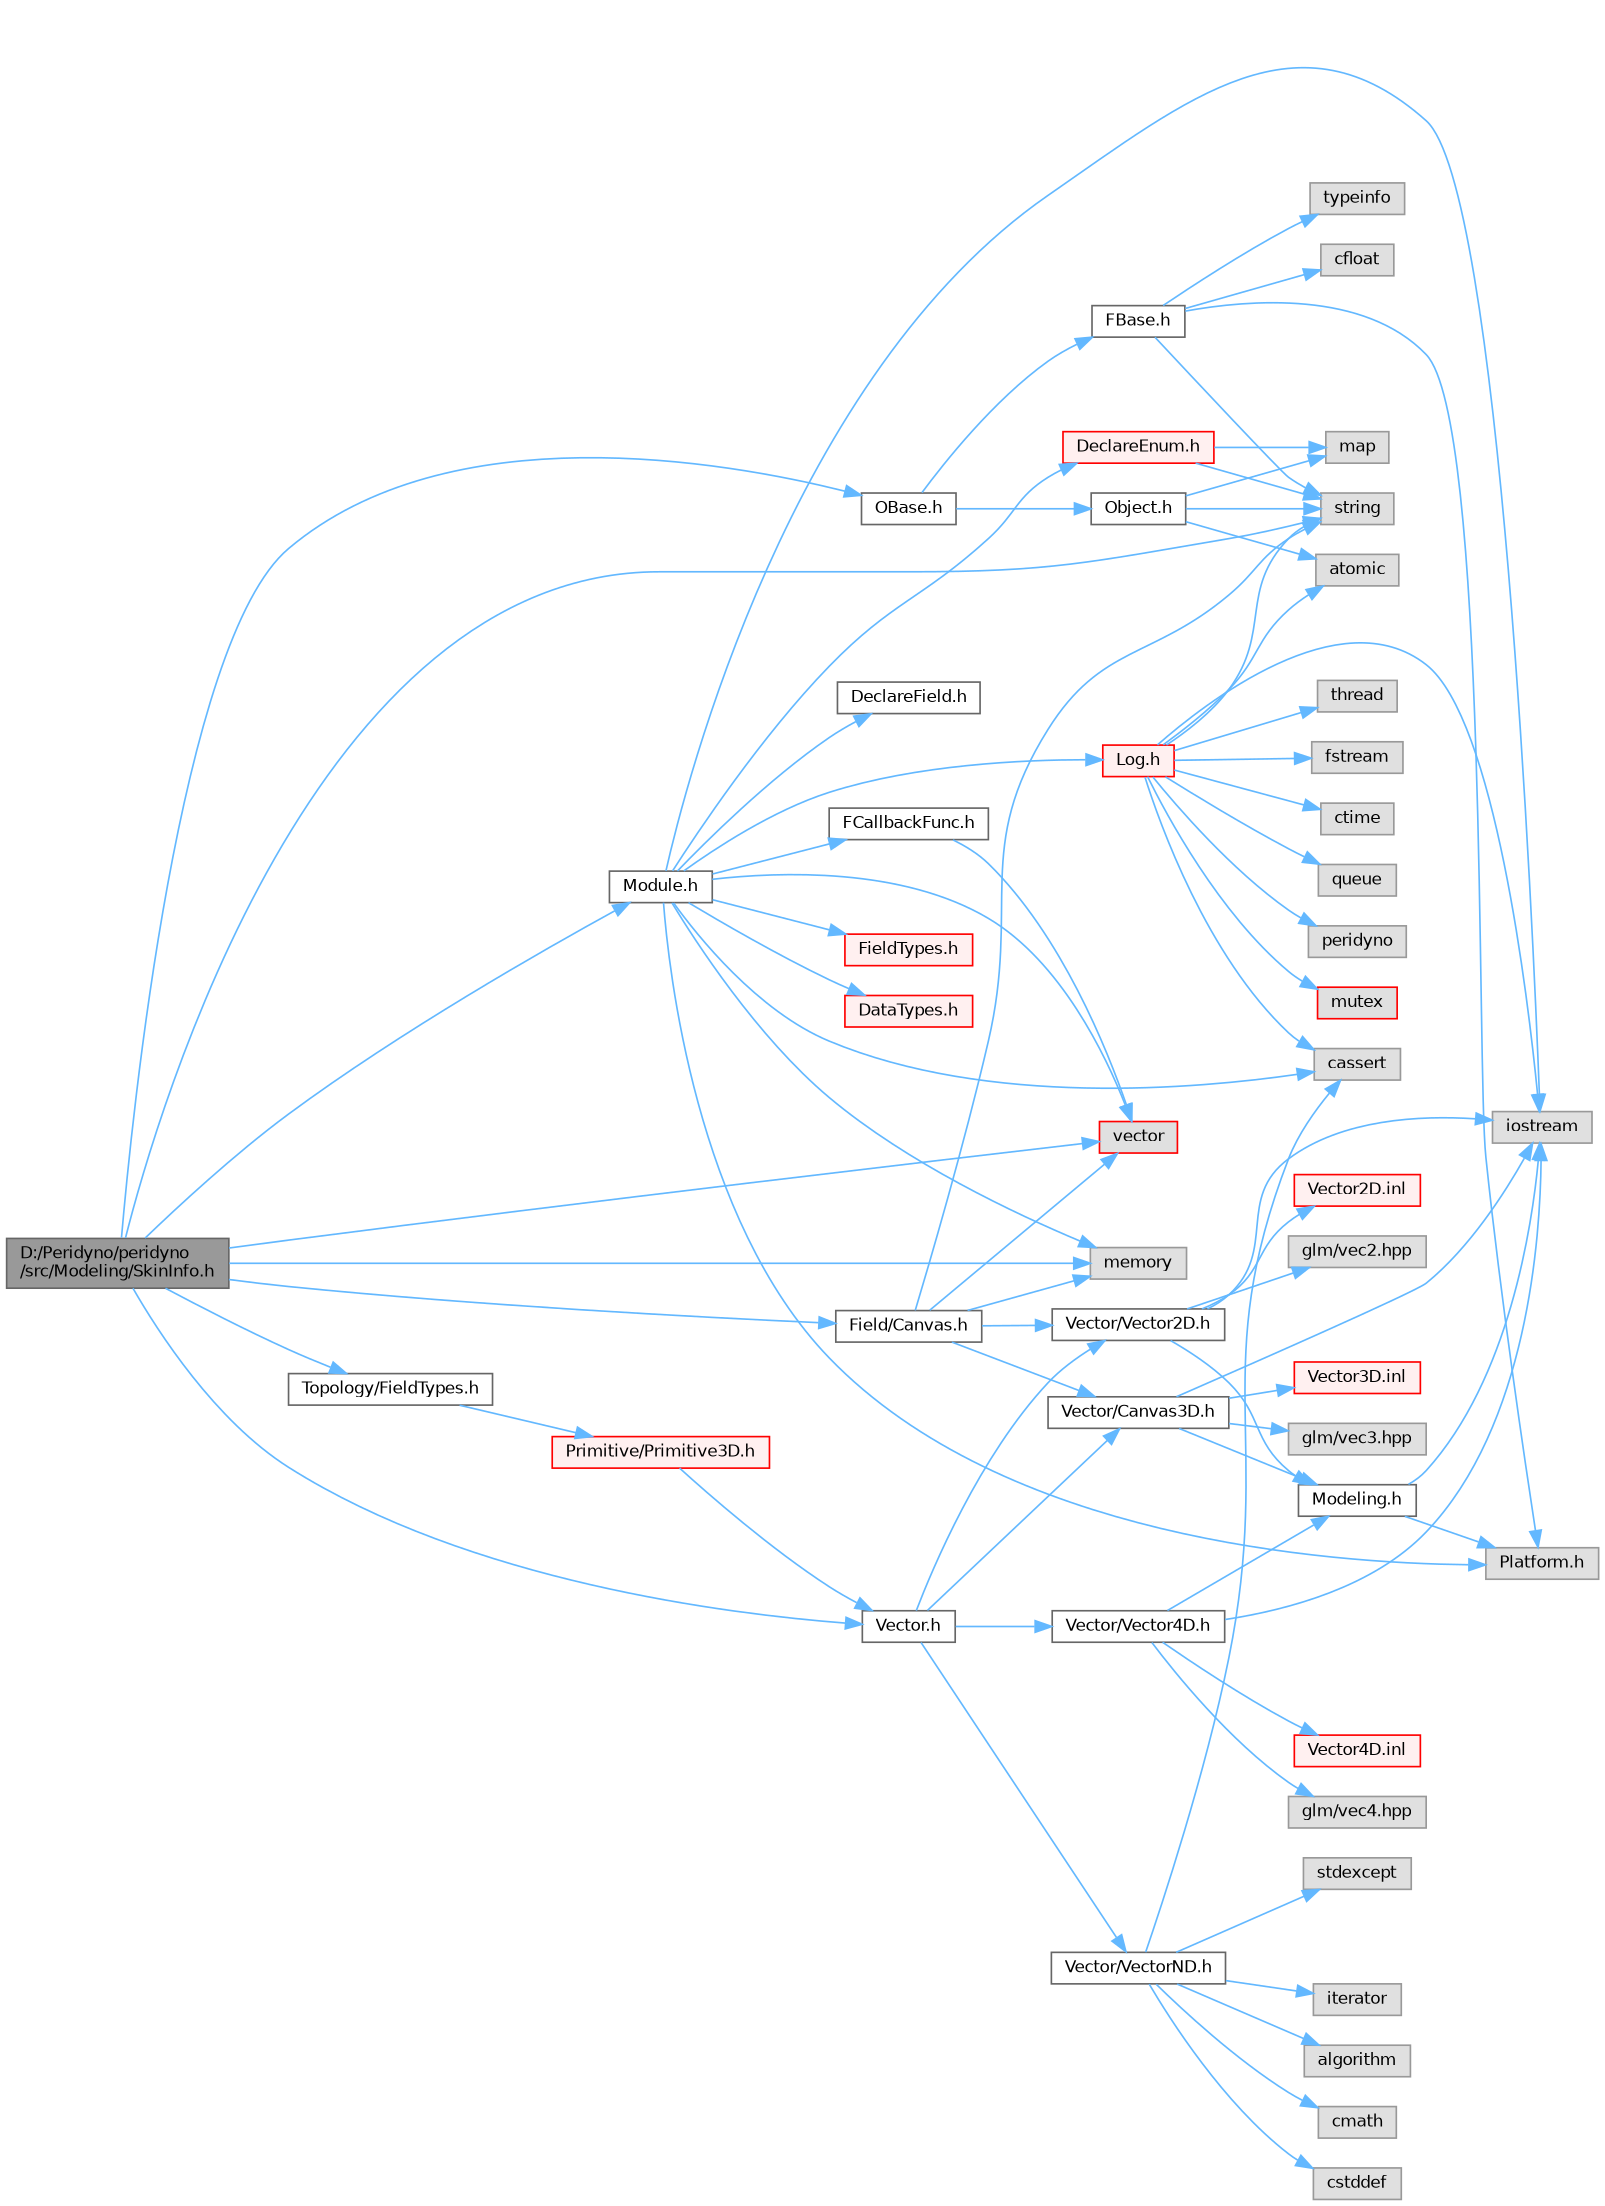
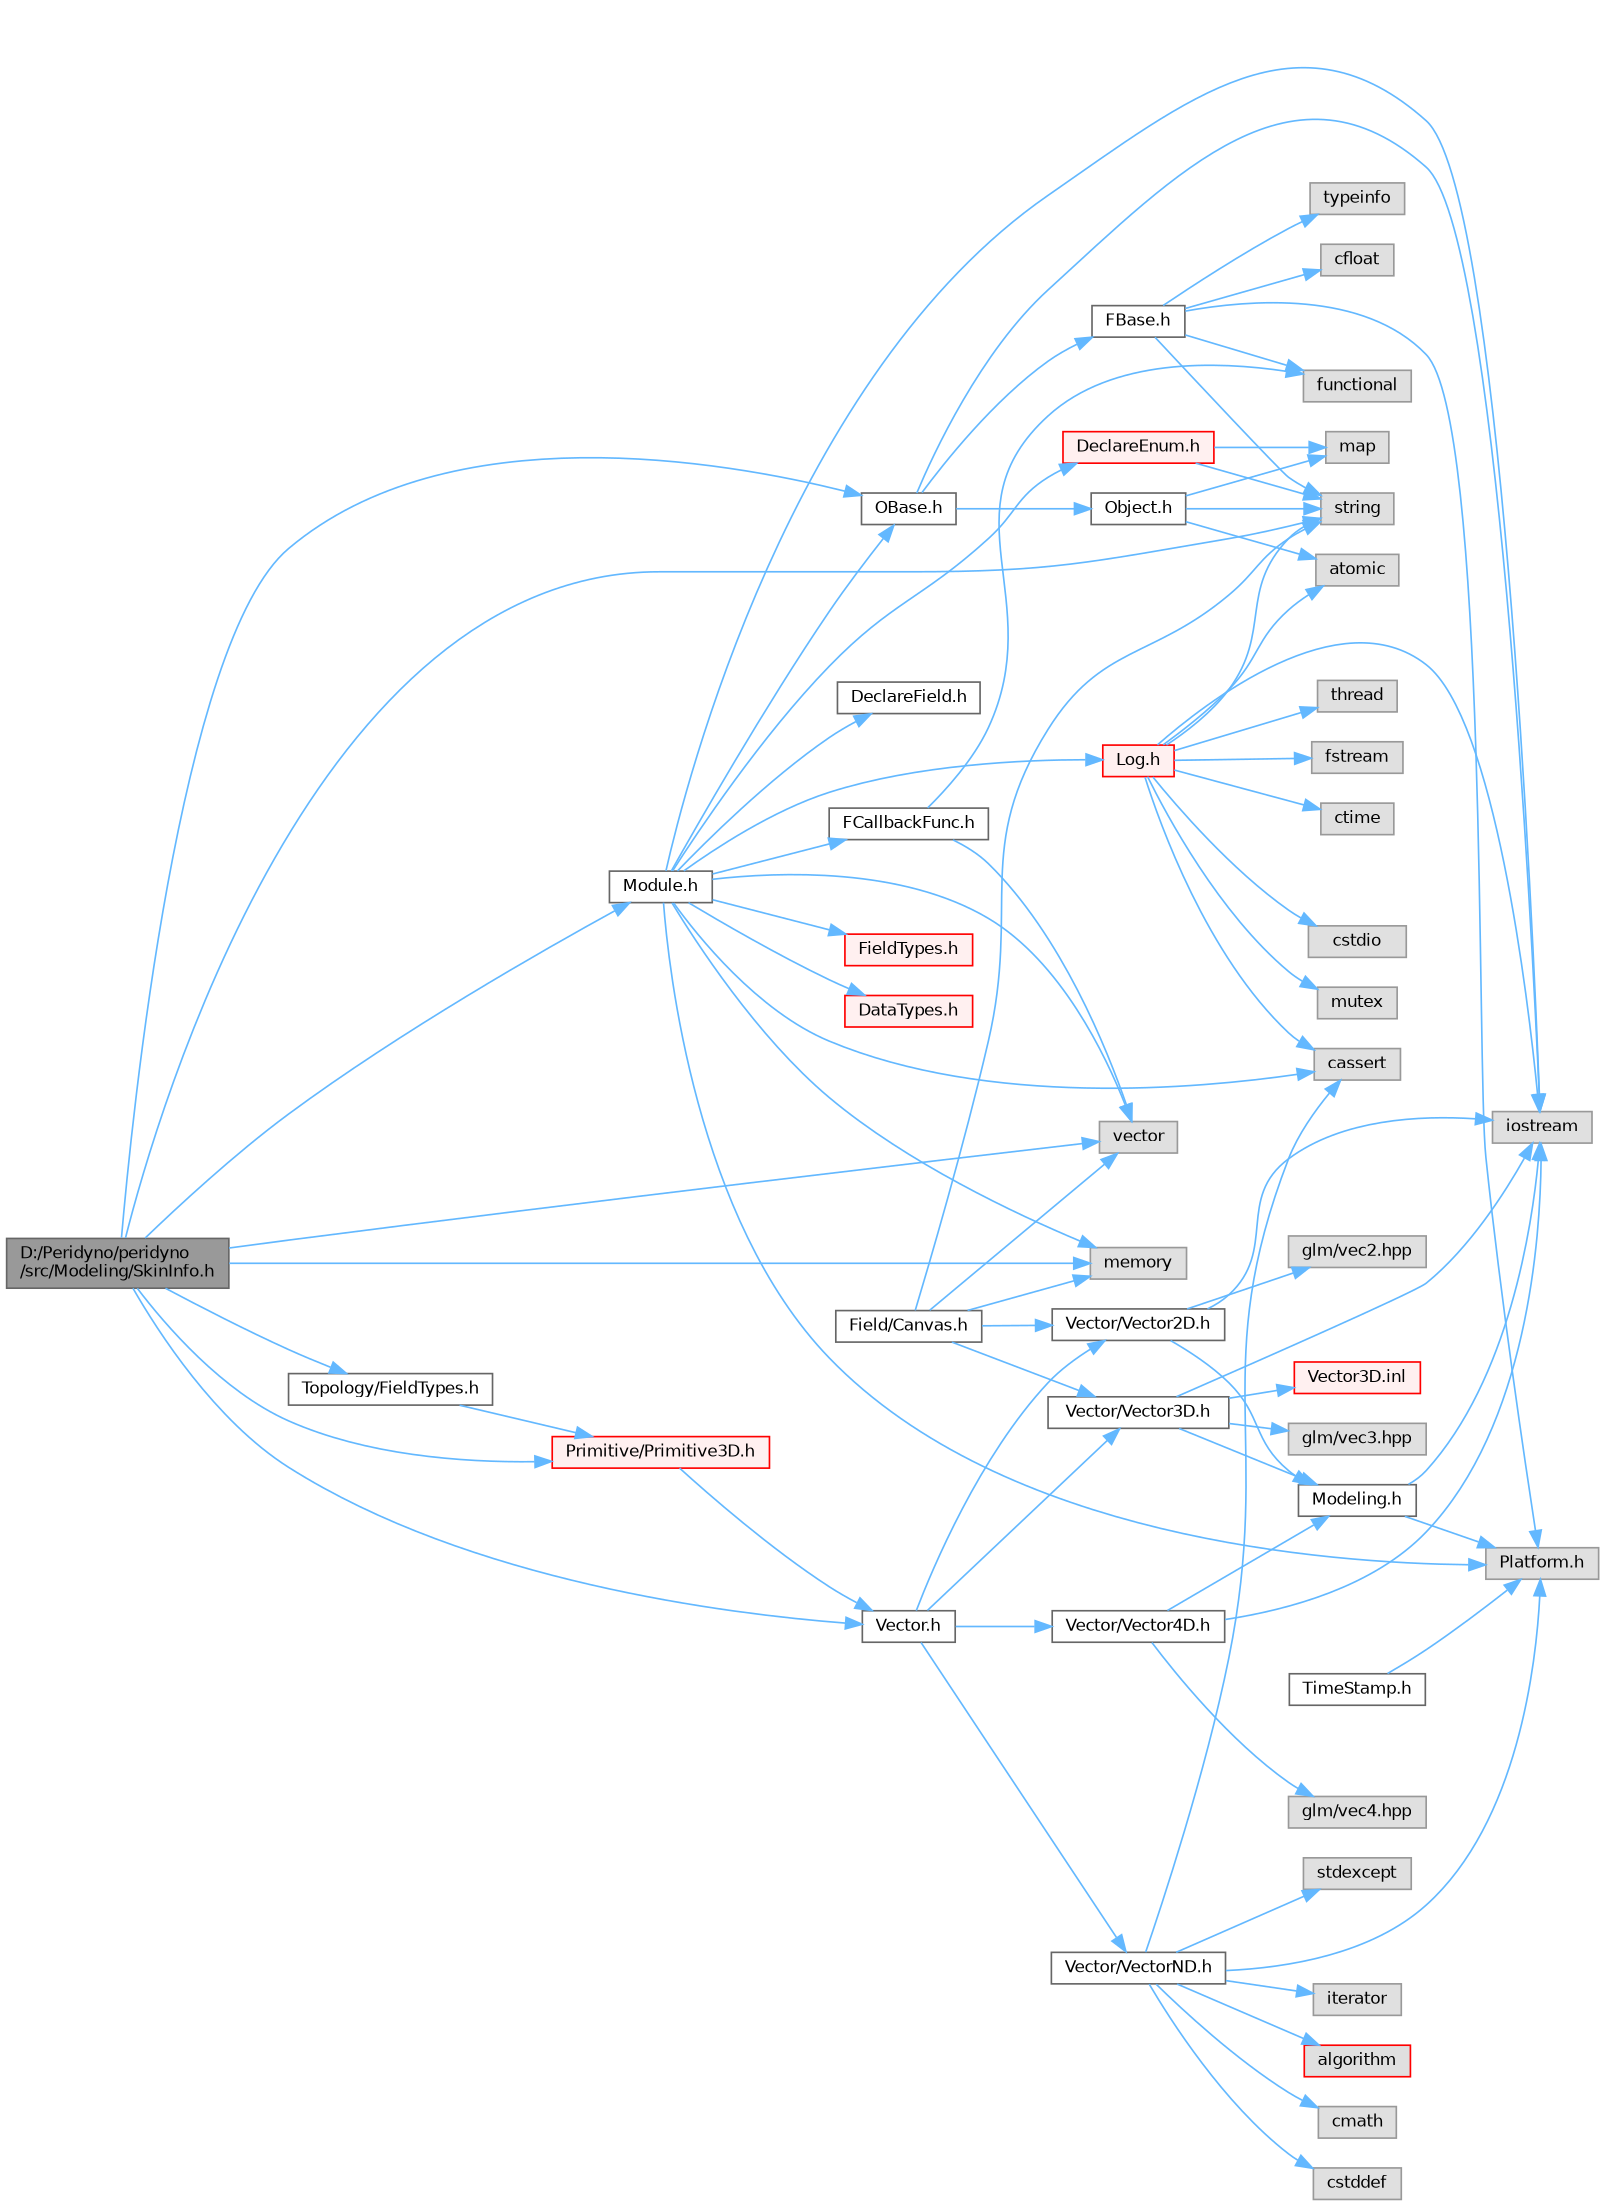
none -> (1457, 244)
none -> (1357, 386)
none -> (772, 701)
(1357, 880) -> none
(1357, 942) -> (1357, 942)
(1357, 1003) -> (1357, 1003)
(1138, 1137) -> (1138, 1137)
(1357, 1190) -> none
(523, 1306) -> (311, 1430)
(1138, 1413) -> (1138, 1413)
none -> (1357, 1690)
(1357, 1751) -> none
none -> (1465, 1858)
(1357, 2061) -> (1357, 2061)
